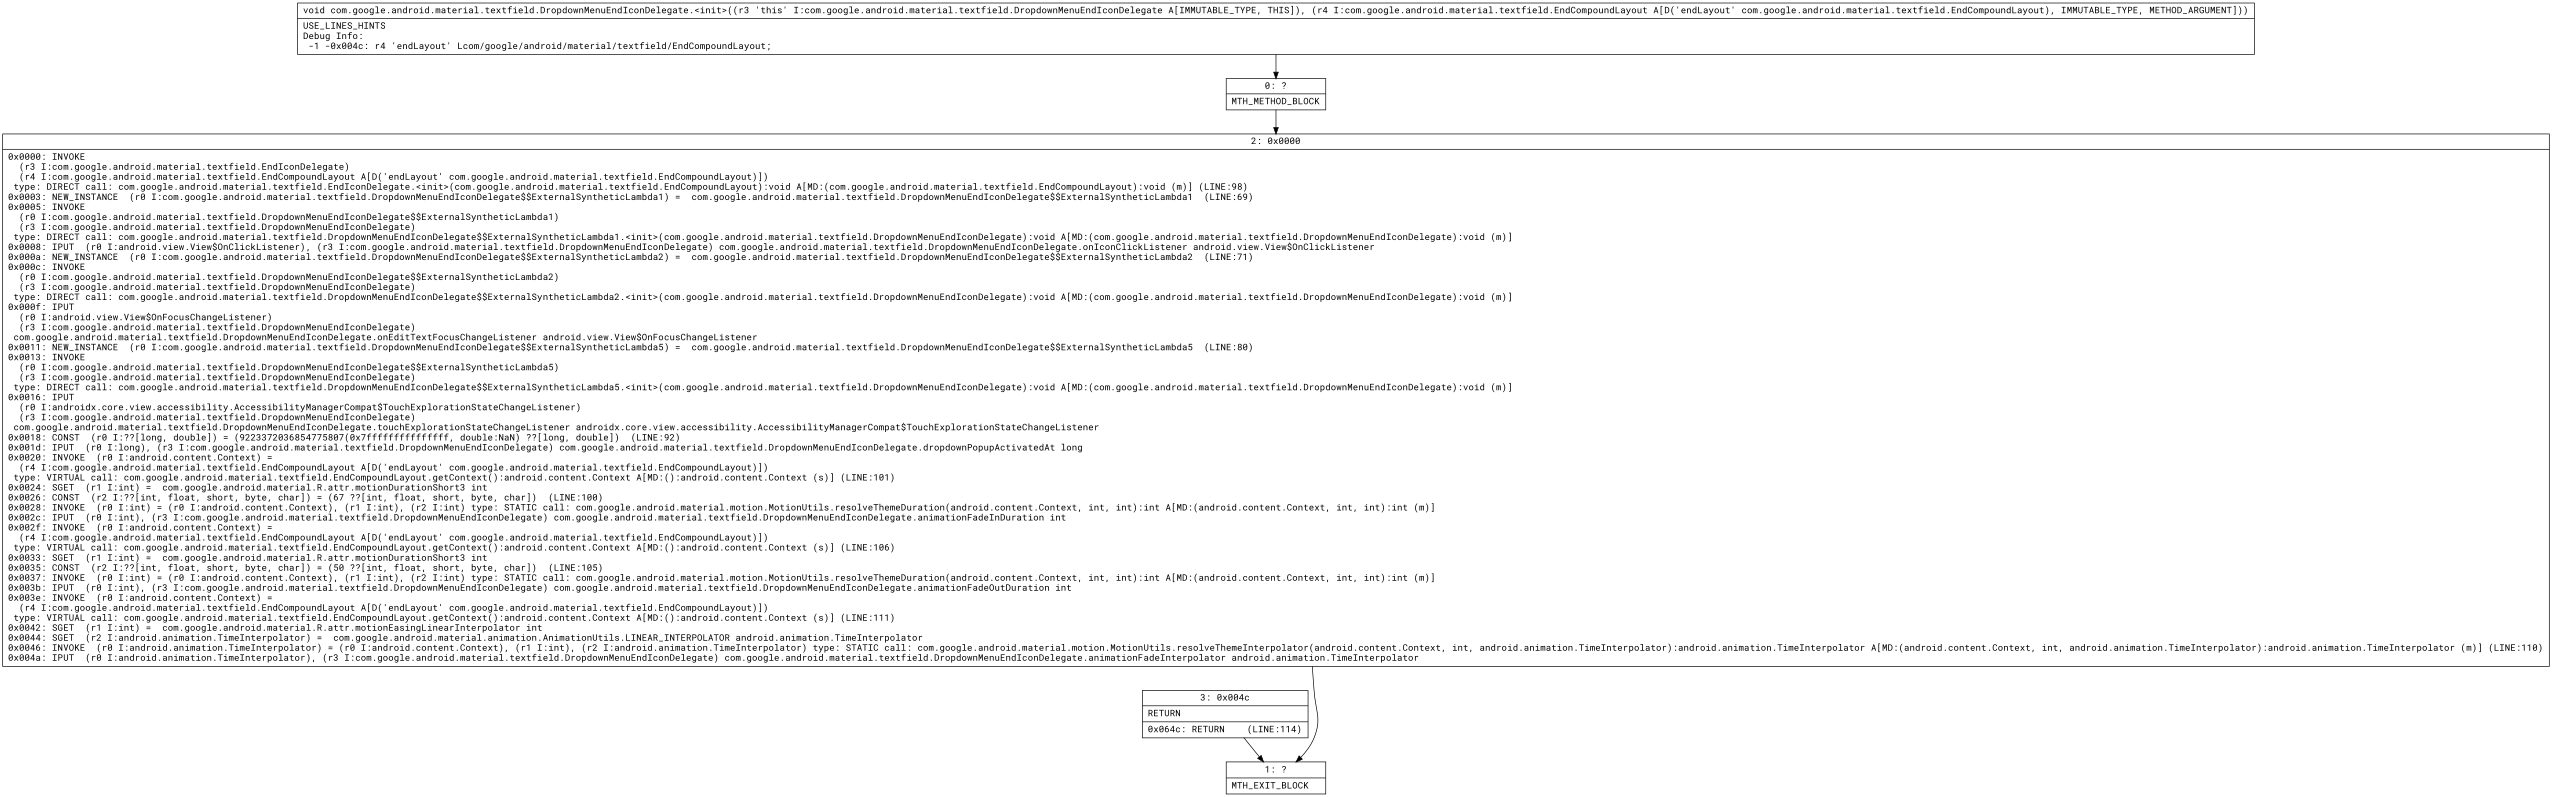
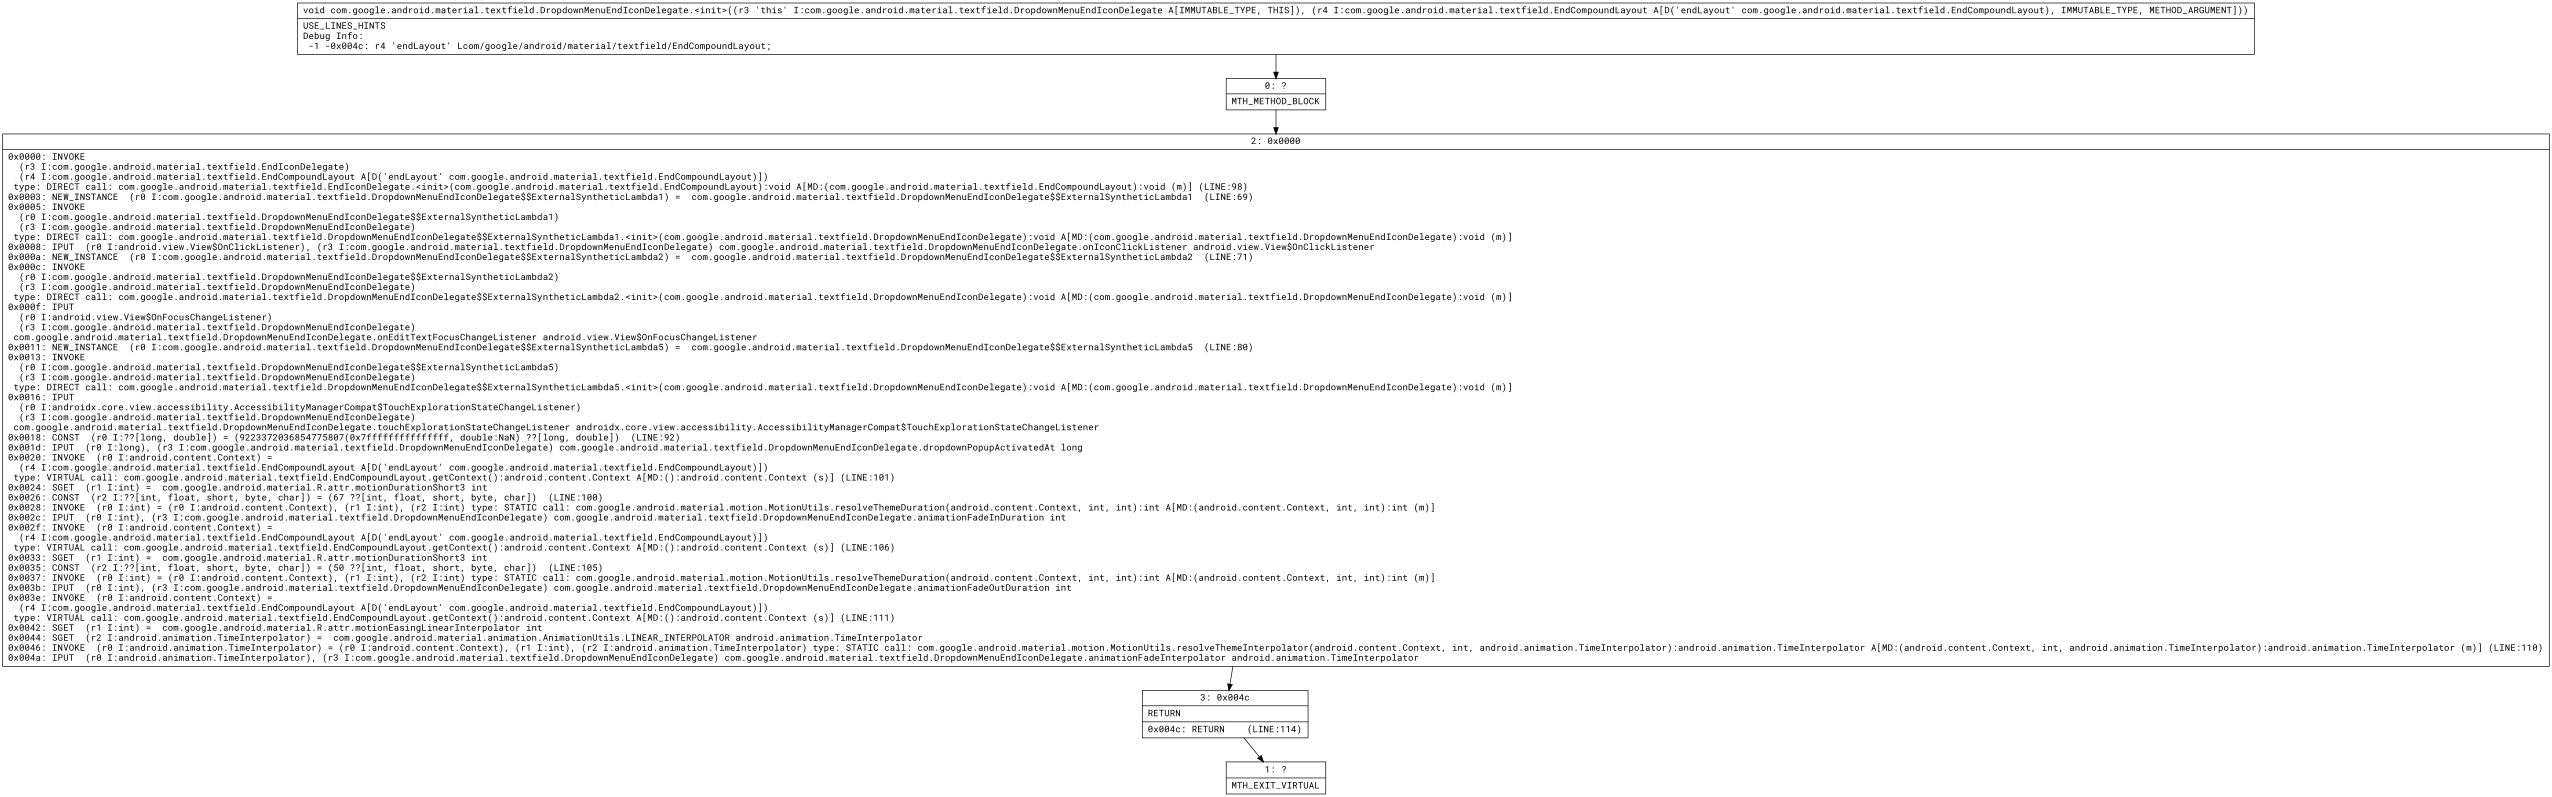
(1317, 714) -> (1231, 675)
(1225, 730) -> (1225, 730)
(1270, 786) -> (1276, 786)
